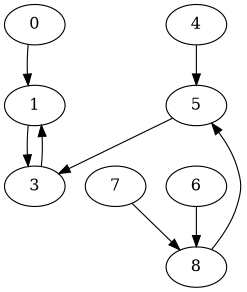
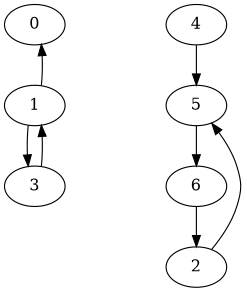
(27, 59) -> (42, 71)
(121, 143) -> (196, 140)
(116, 186) -> none
(196, 267) -> (196, 267)
